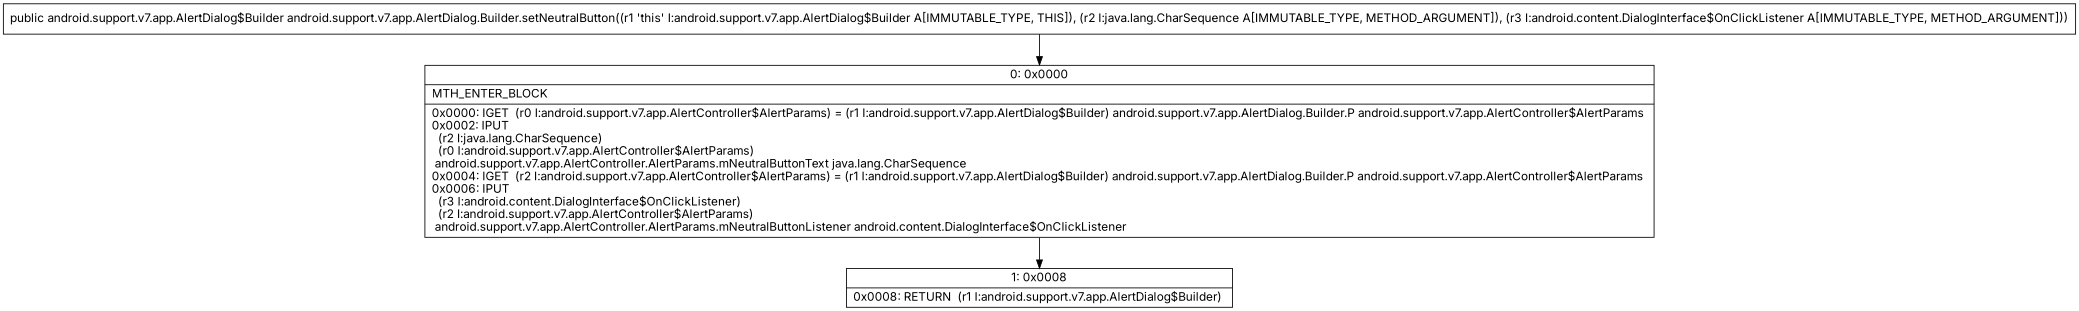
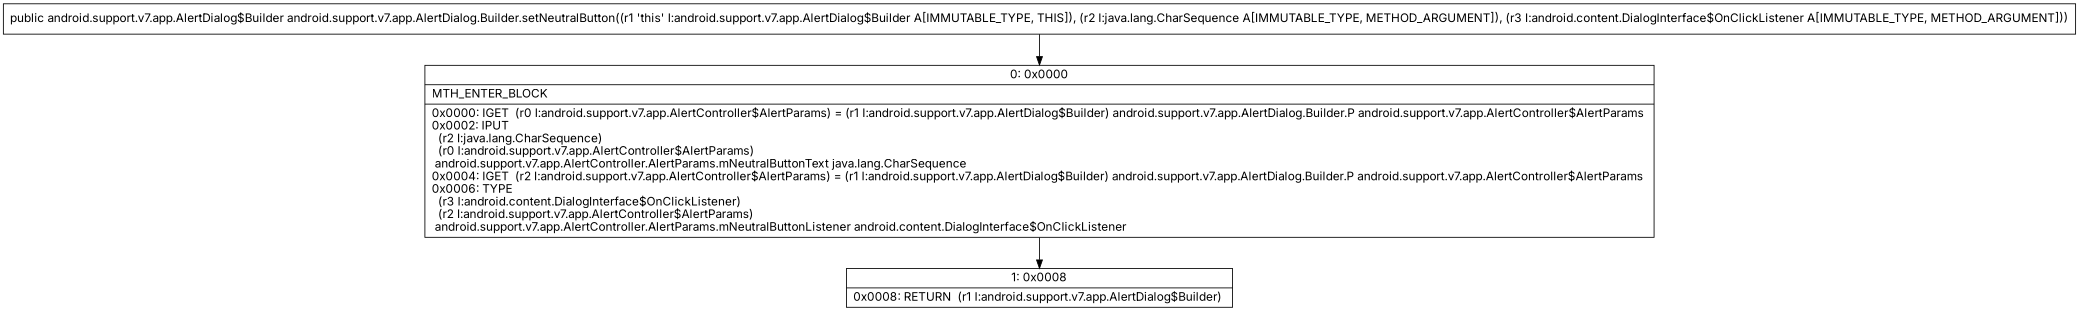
(474, 189) -> (475, 189)
